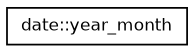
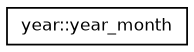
(97, 26) -> (97, 26)
